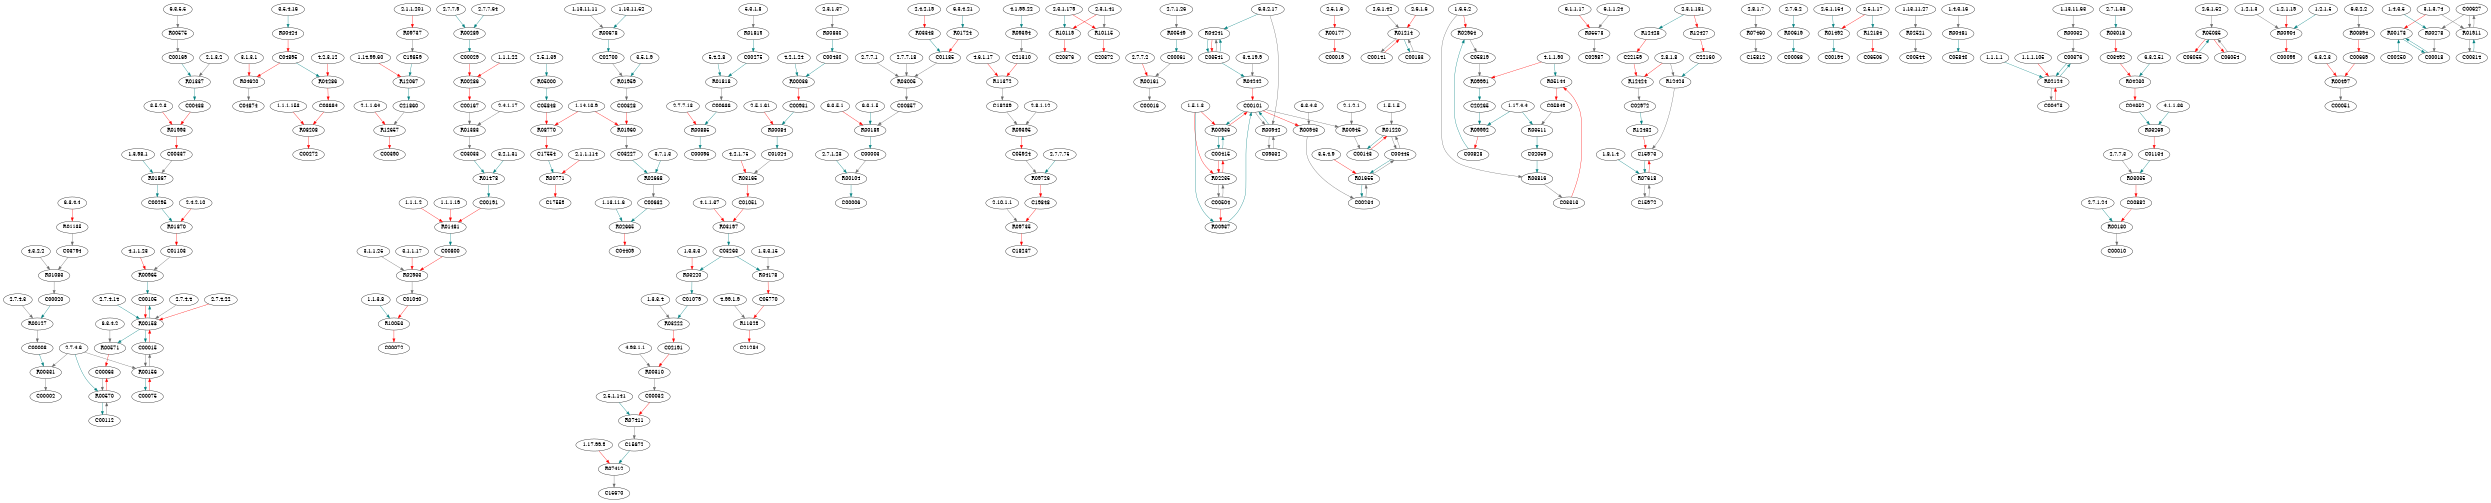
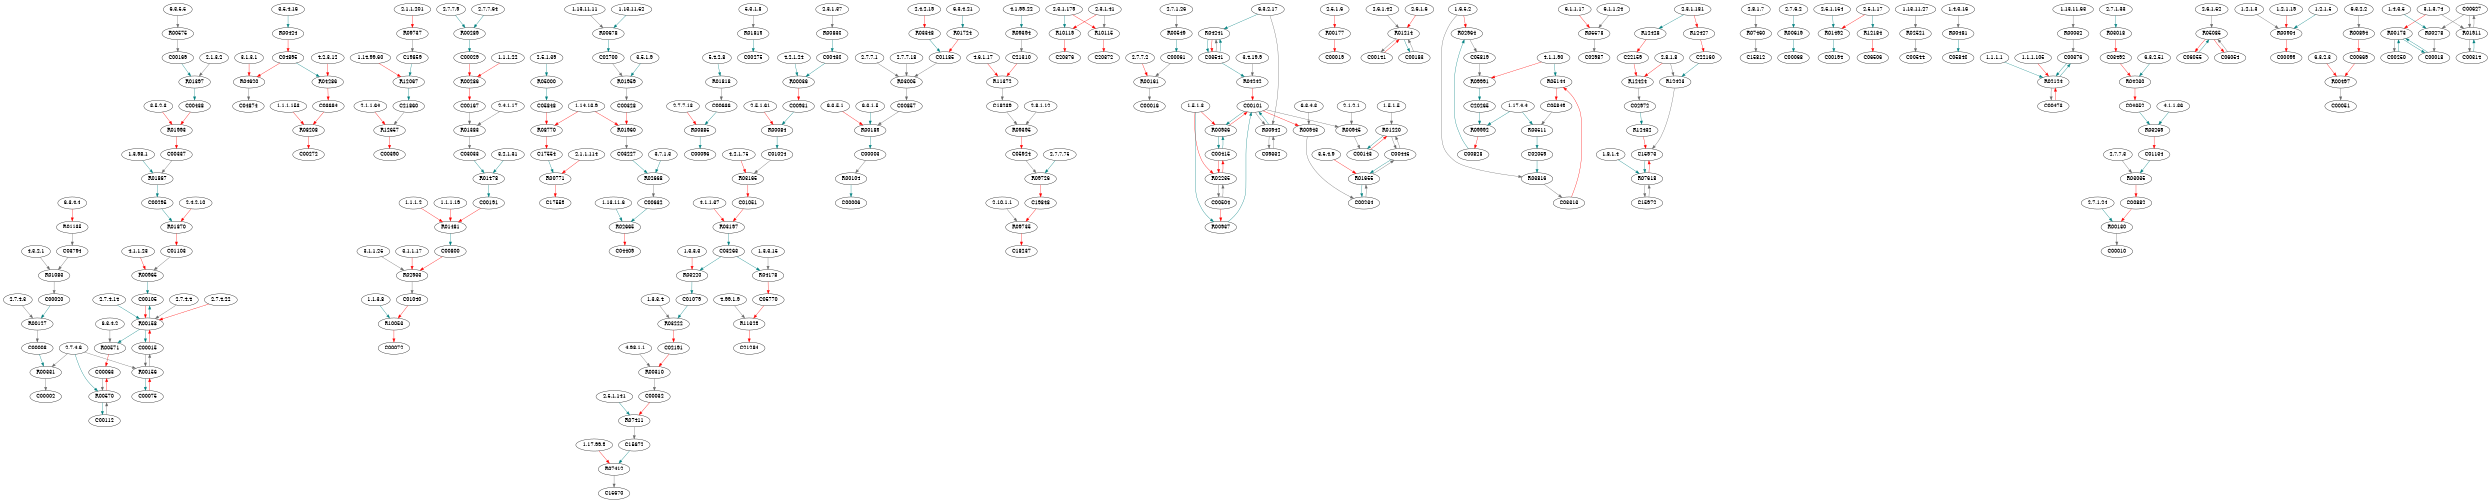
none -> (2394, 44)
(739, 69) -> none
(195, 82) -> (195, 82)
(832, 155) -> none
(36, 251) -> (36, 251)
